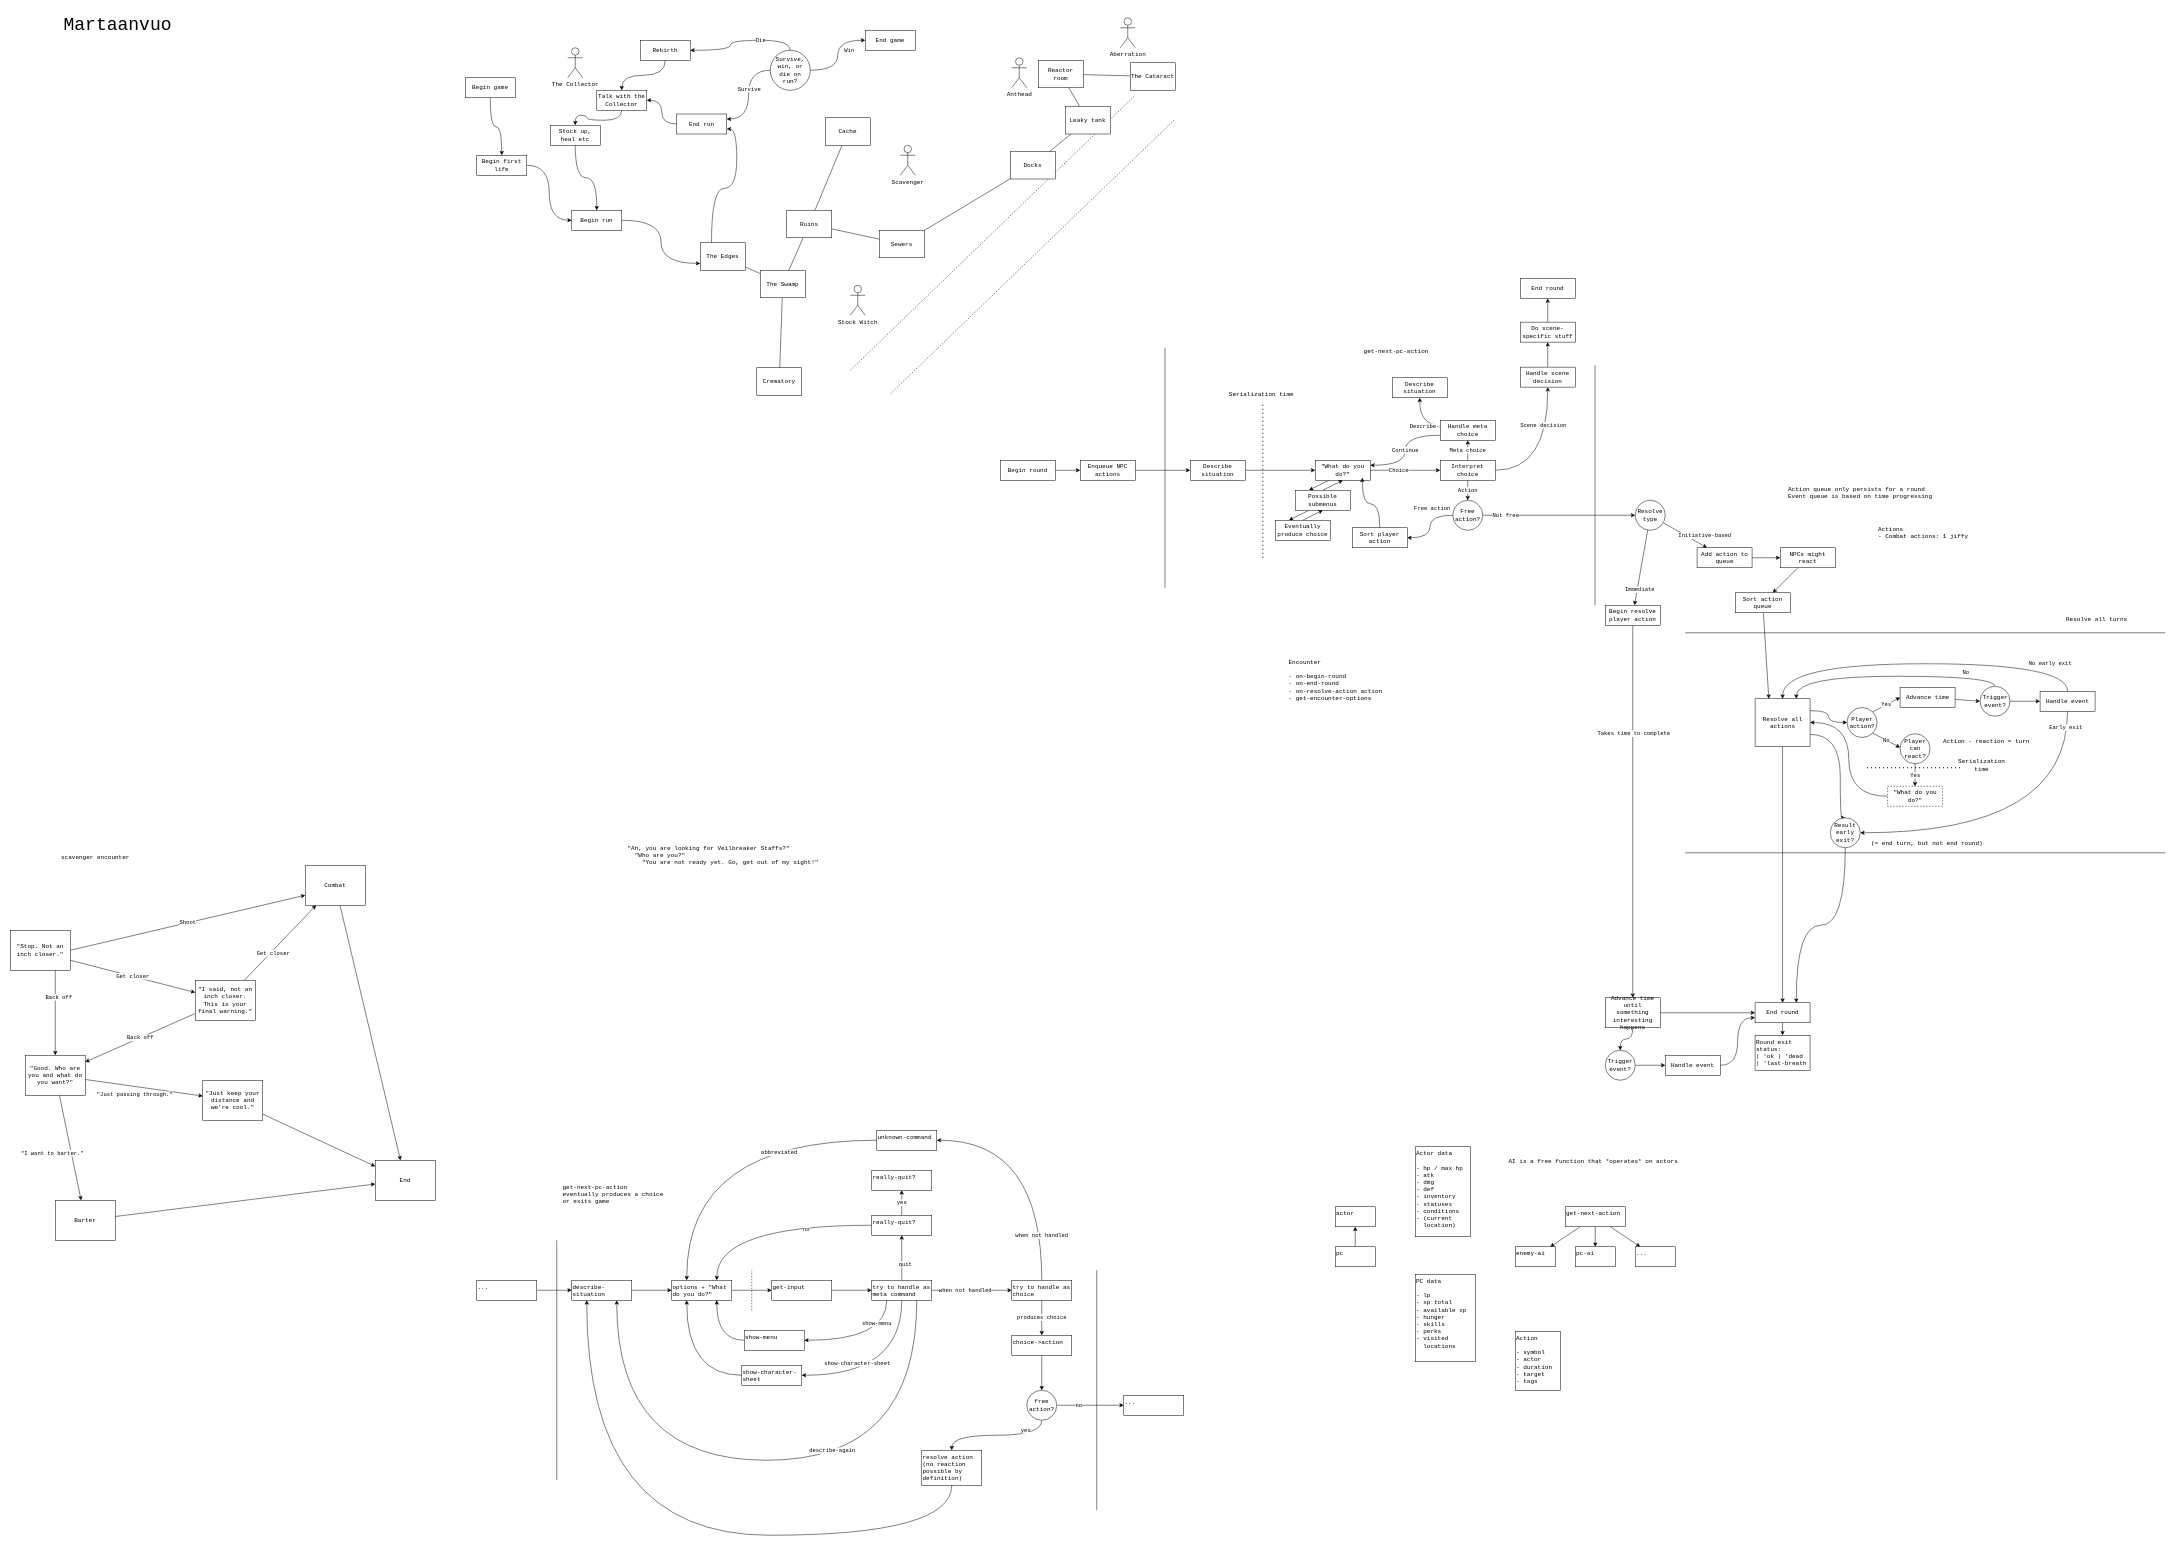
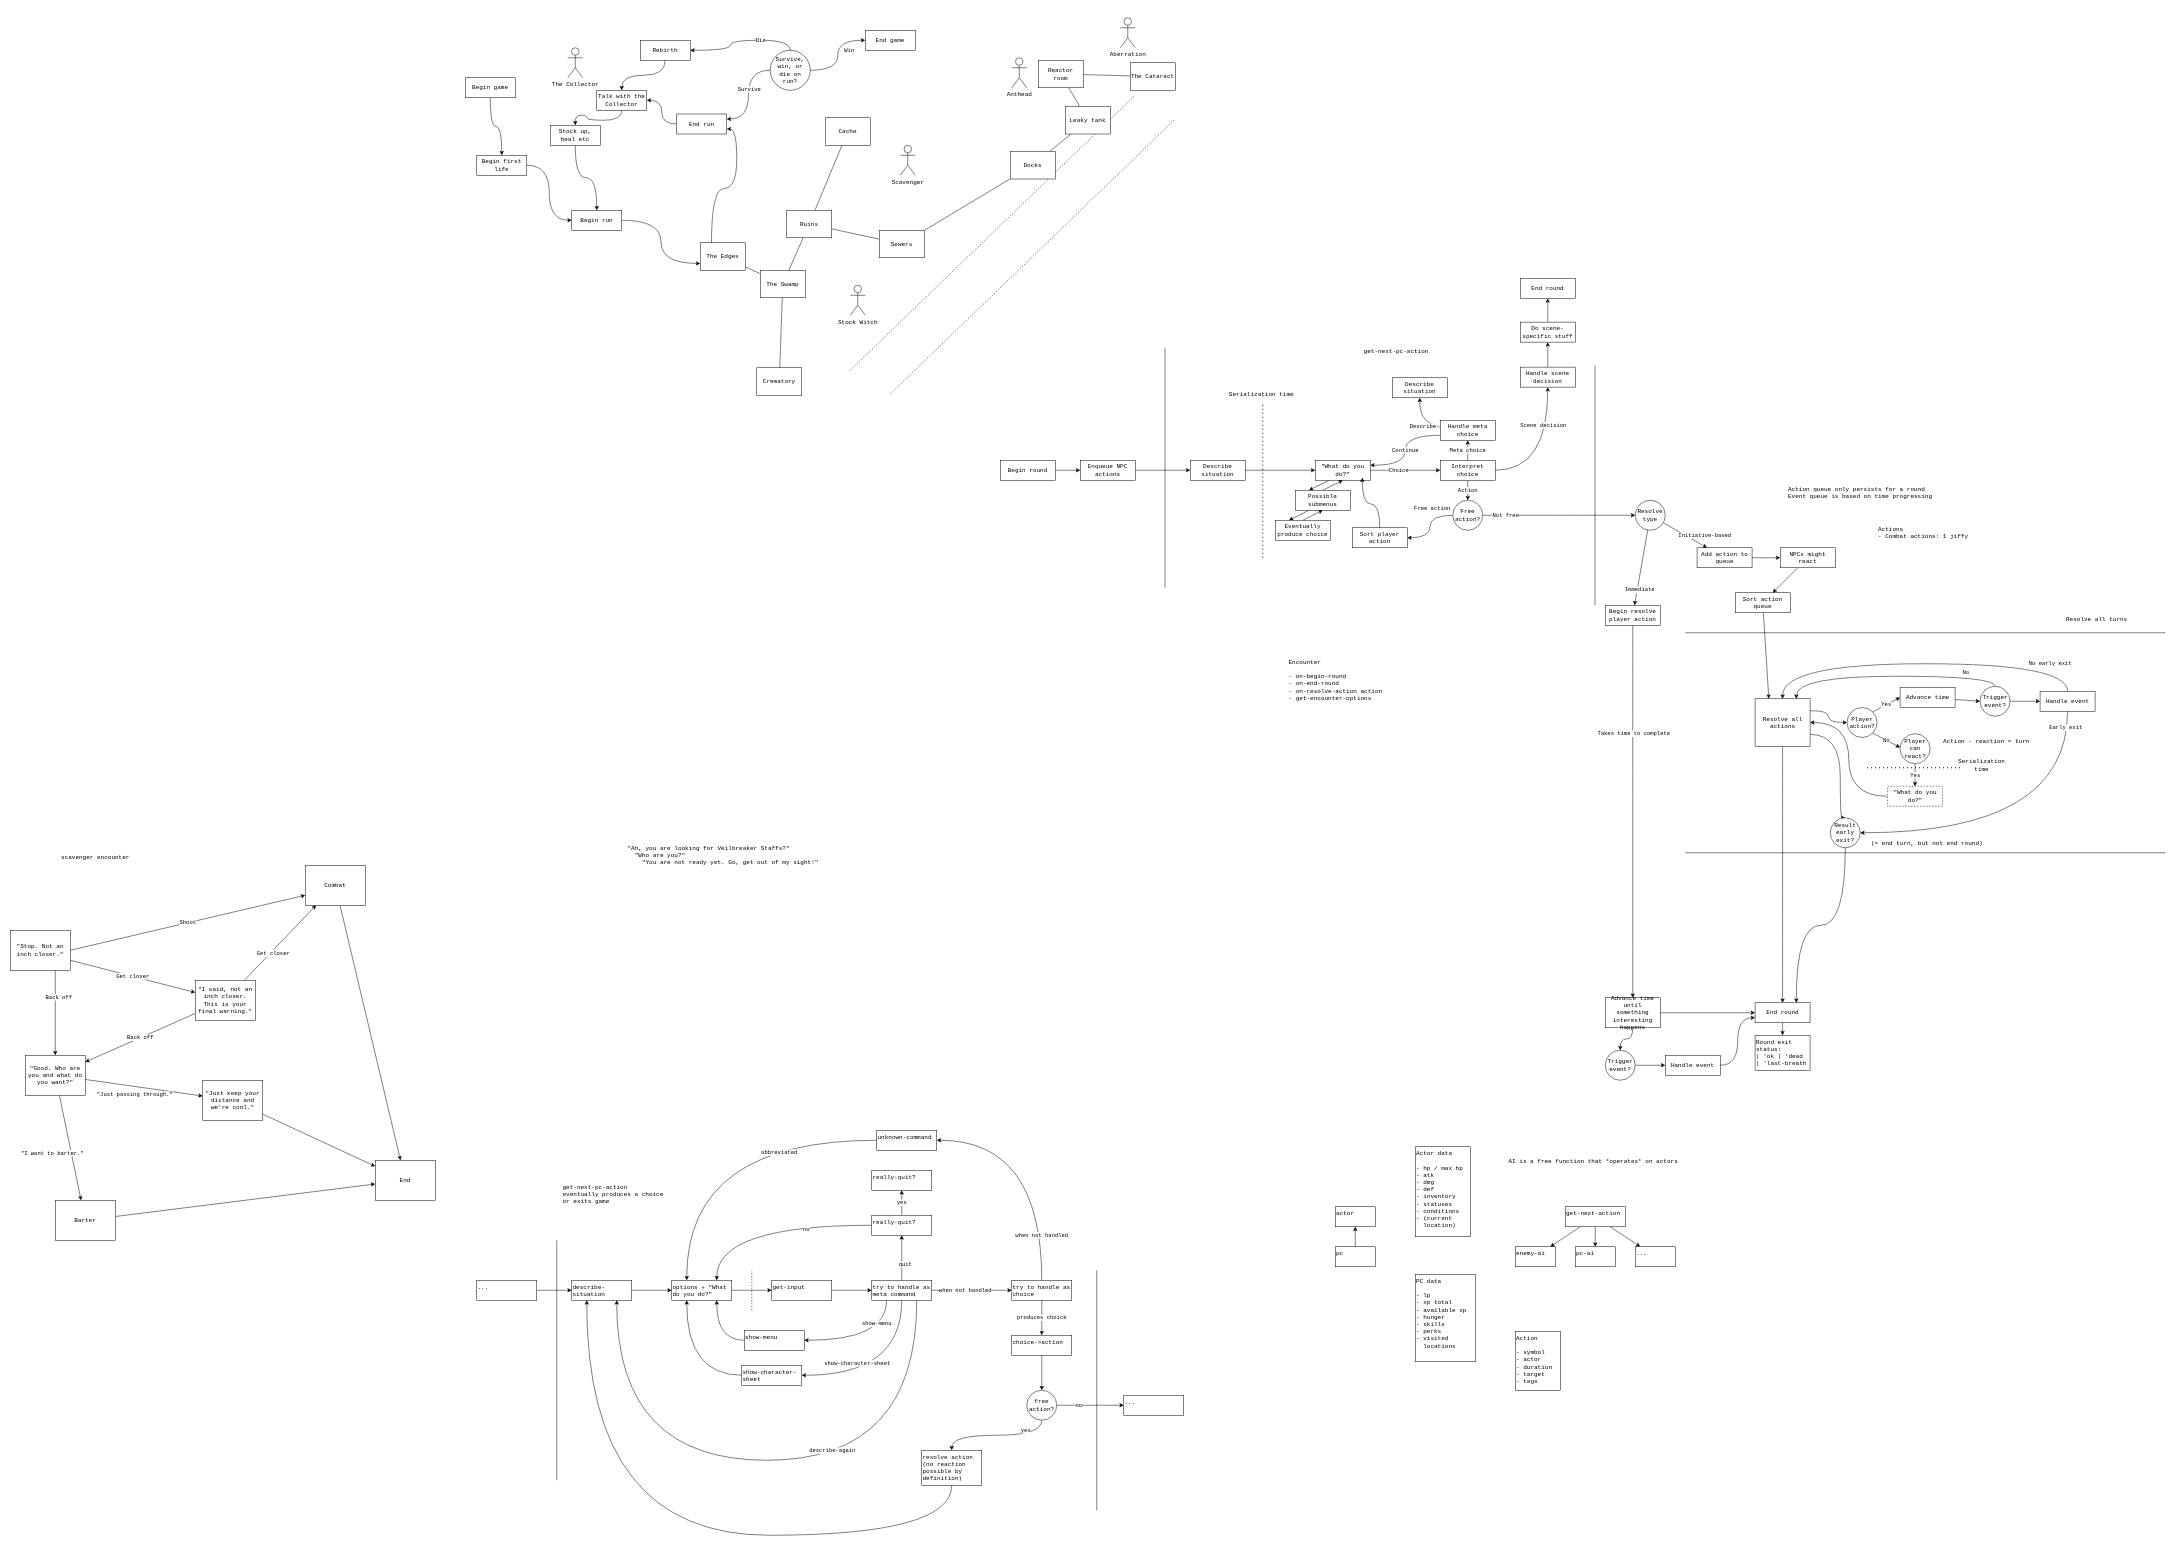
(118, 25) -> none
